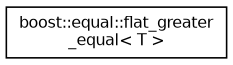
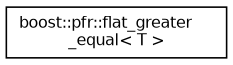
(116, 32) -> (116, 32)
